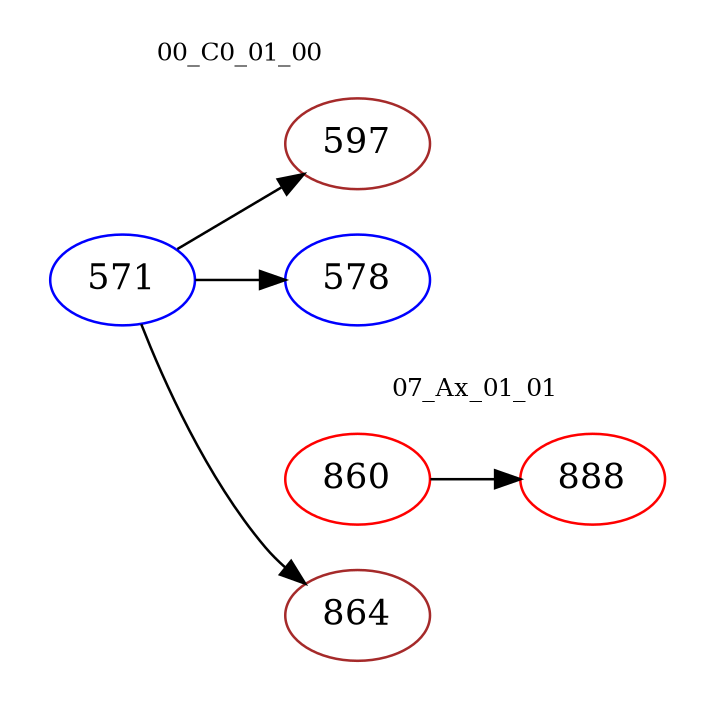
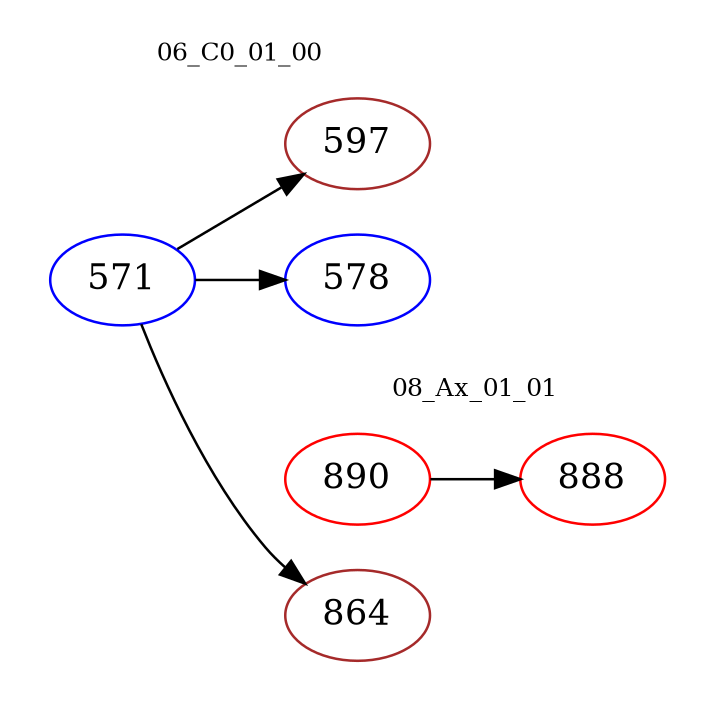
(240, 54) -> (240, 54)
(475, 390) -> (475, 390)
(358, 479) -> (358, 479)
